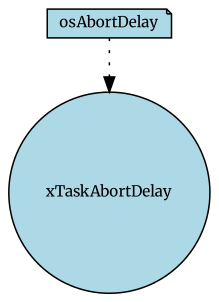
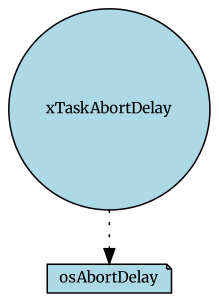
(109, 57) -> (109, 229)
